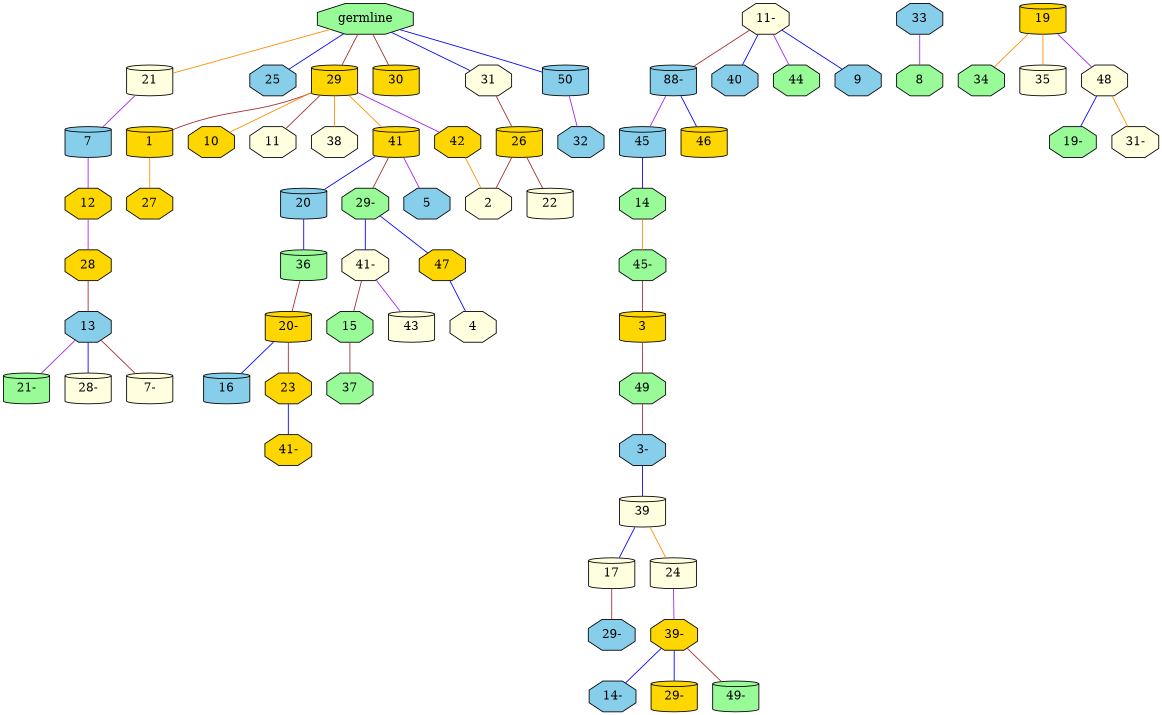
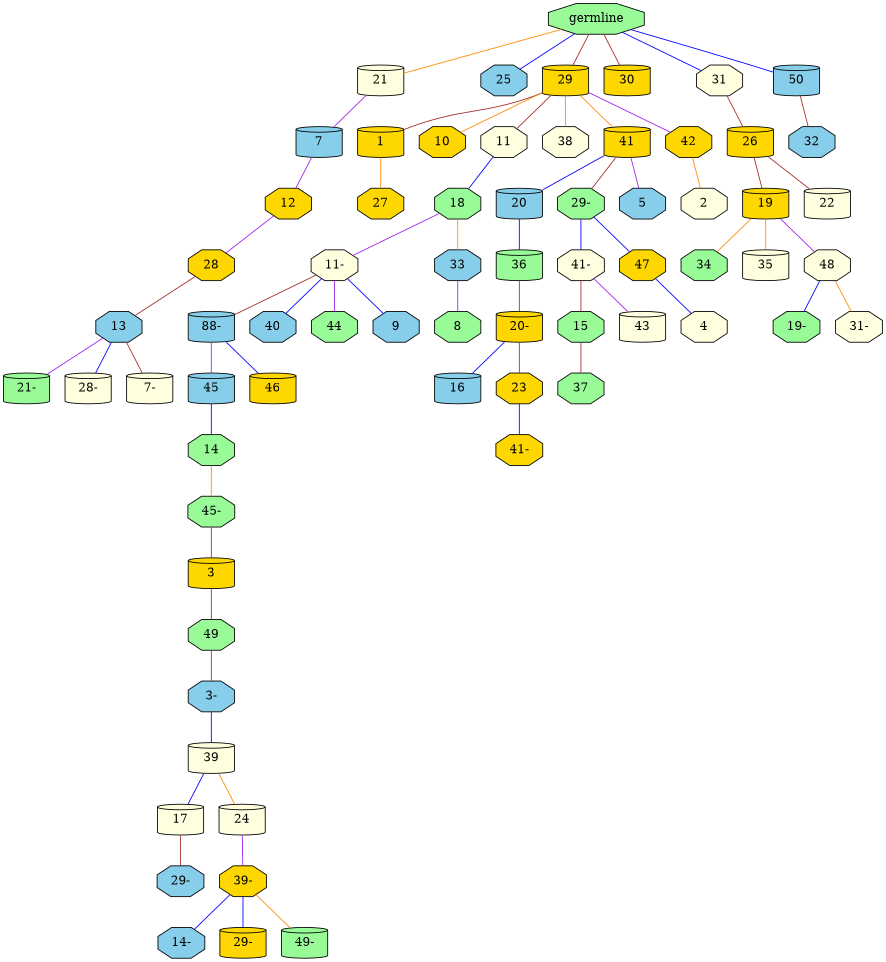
(573, 111) -> (804, 111)
(504, 173) -> (758, 173)
none -> (458, 204)
(704, 665) -> (273, 911)
